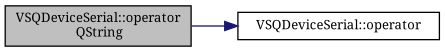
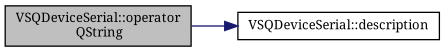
(339, 26) -> (339, 26)
